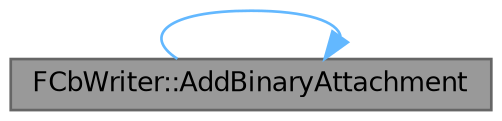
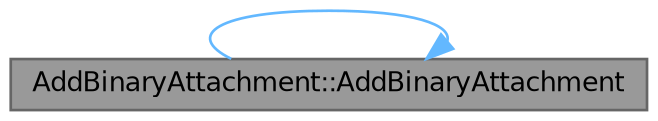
(251, 85) -> (329, 85)
